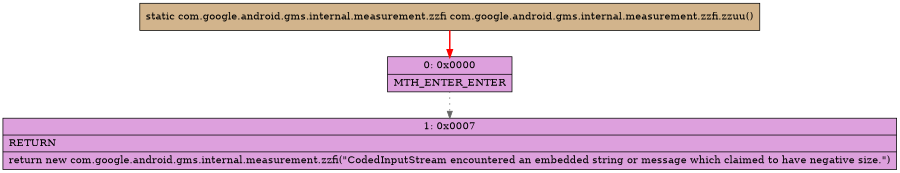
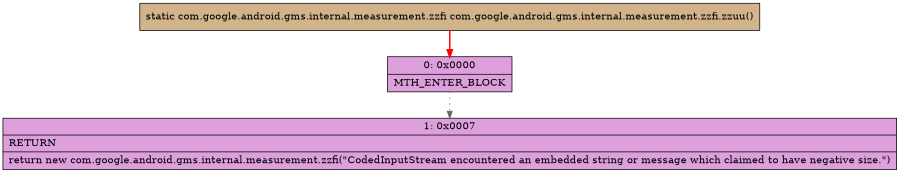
(450, 83) -> (450, 83)
